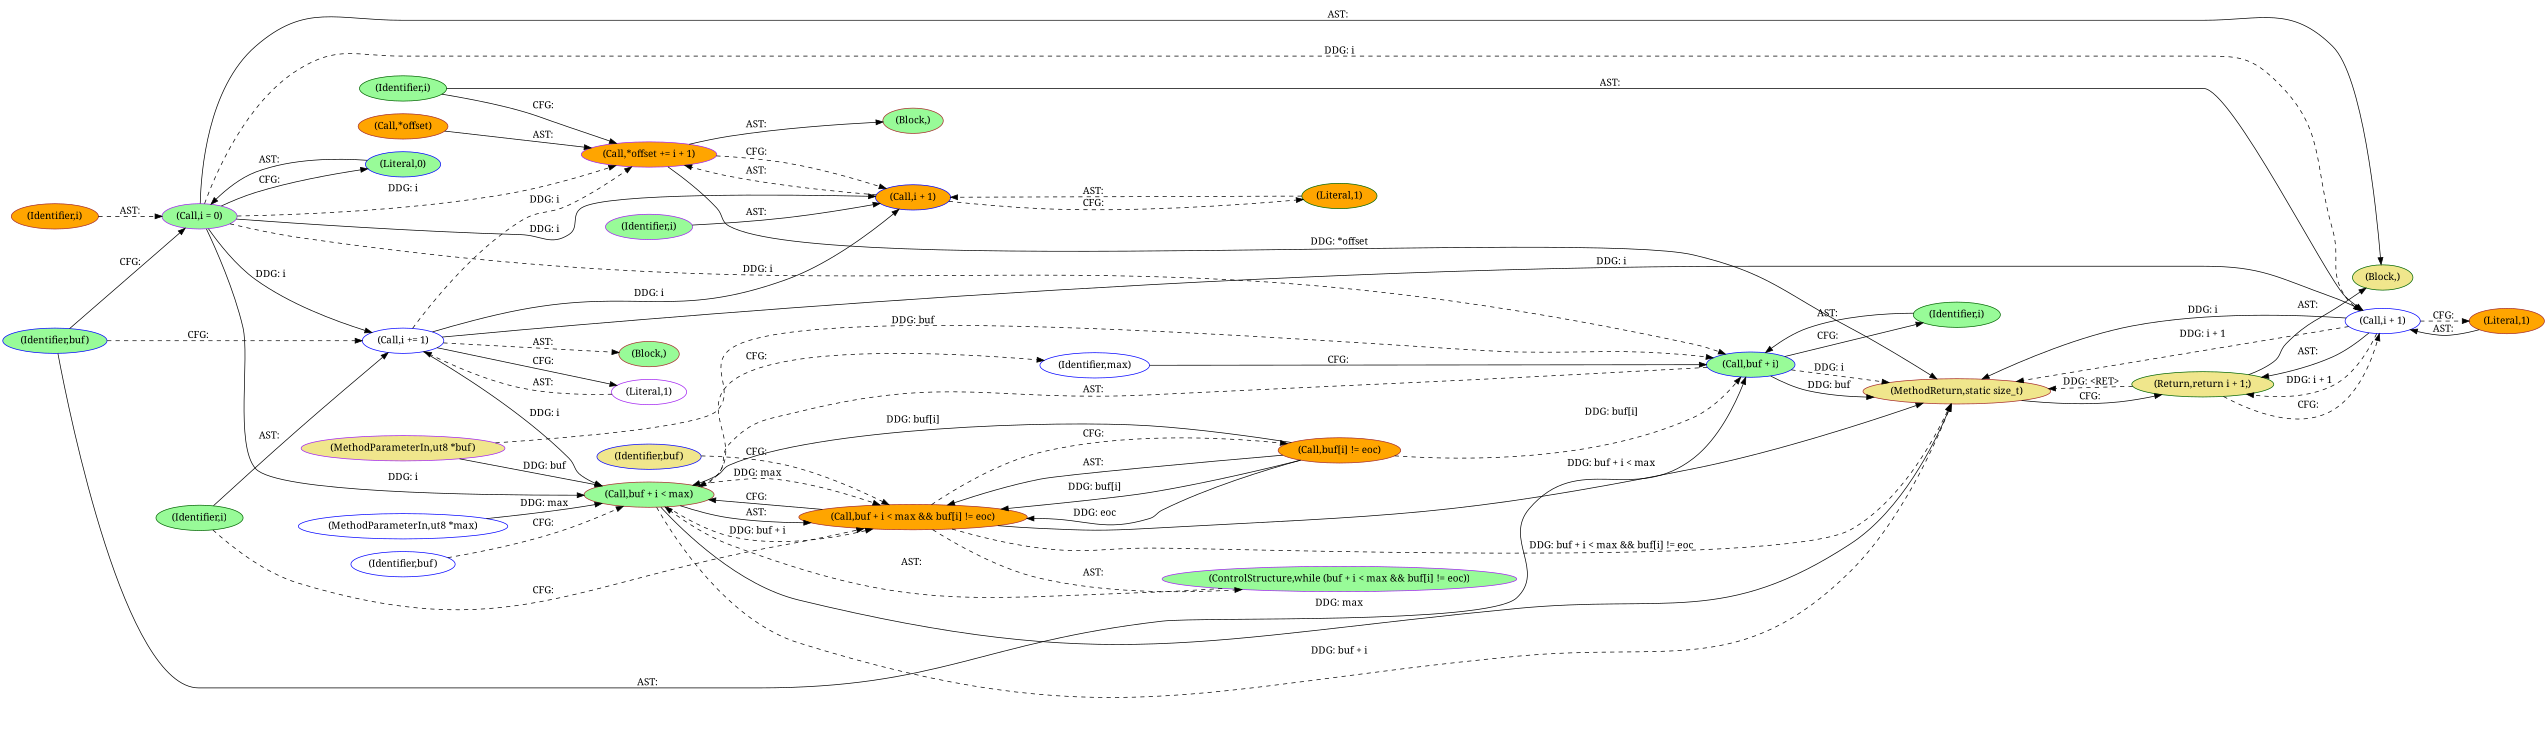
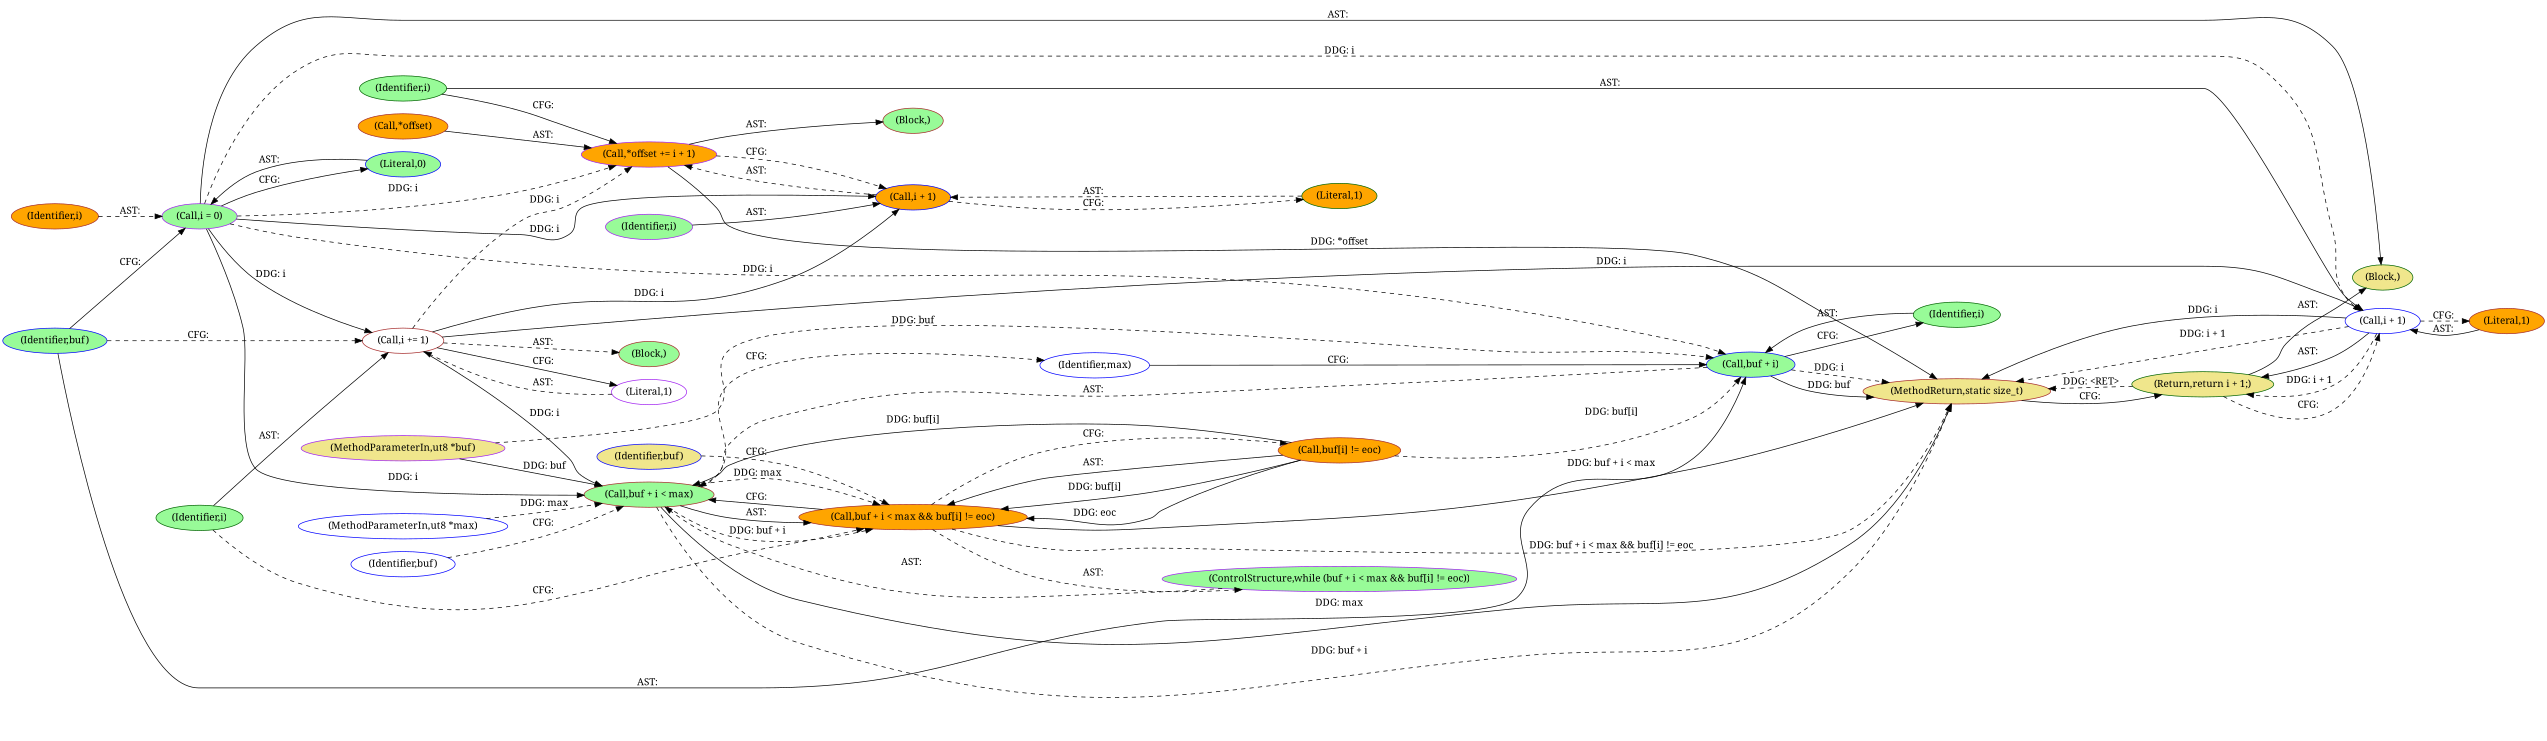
(403, 341) -> (403, 341)
(541, 512) -> (541, 512)
